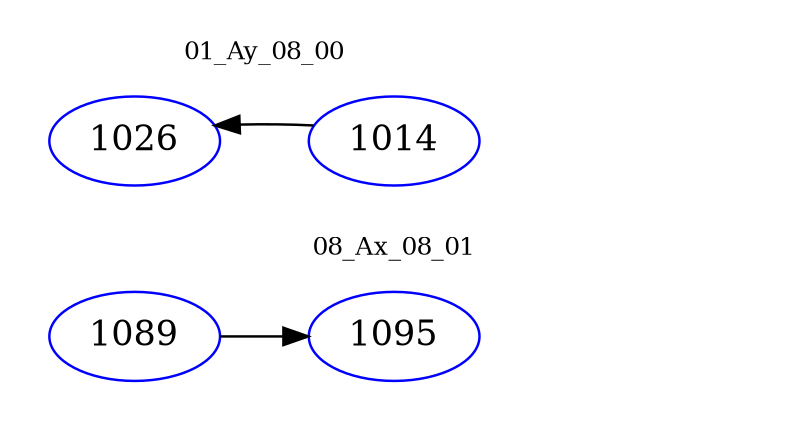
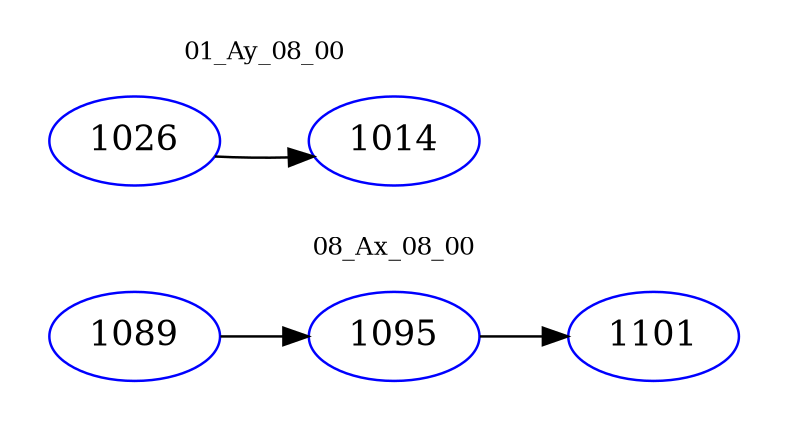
(277, 124) -> (252, 158)
(394, 249) -> (394, 249)
none -> (654, 336)
